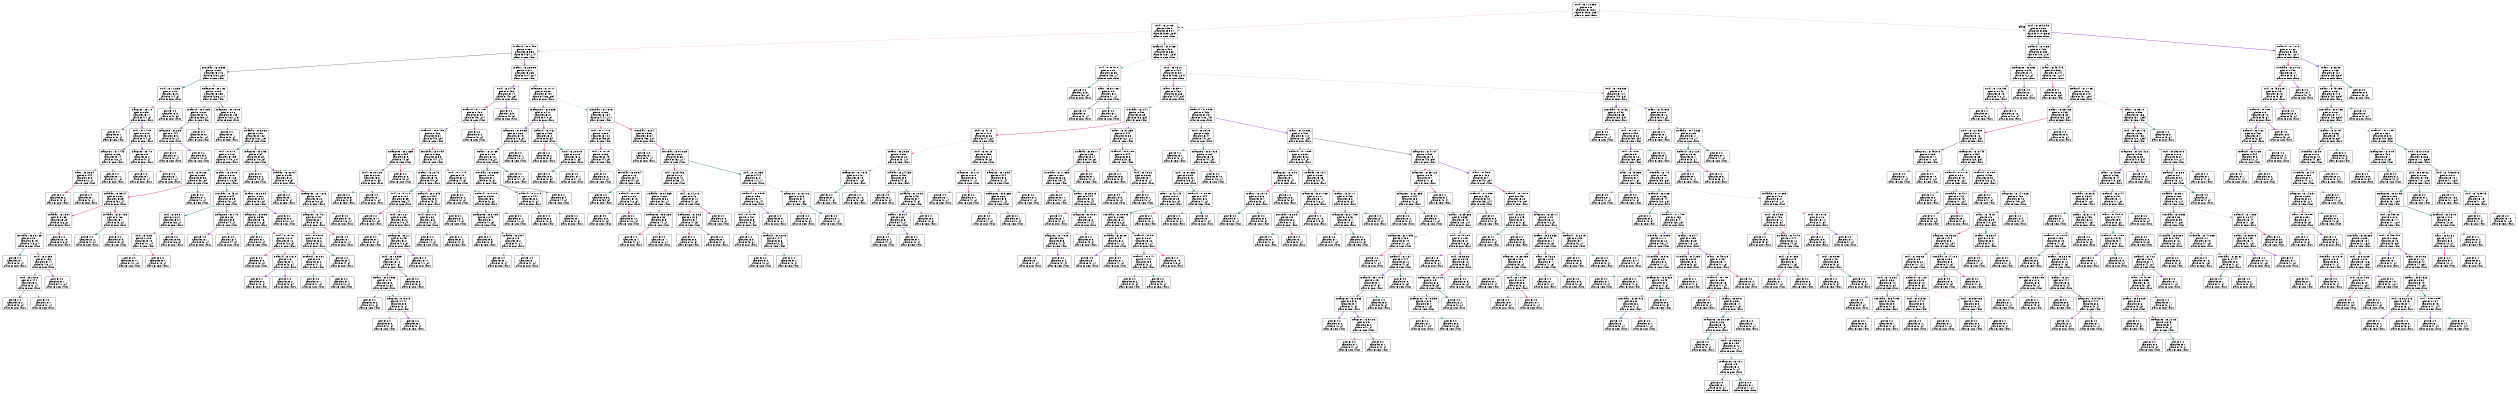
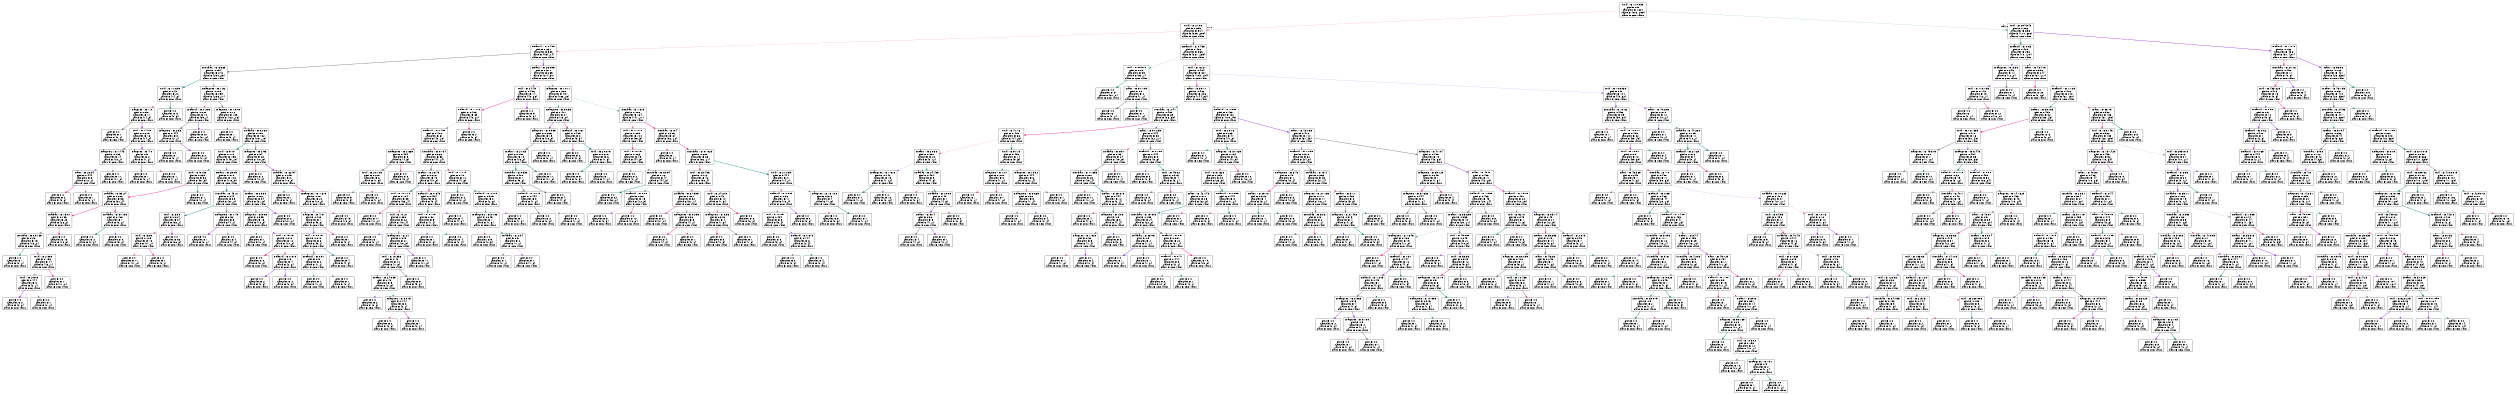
none -> (657, 220)
(1315, 220) -> none
(2274, 241) -> (2272, 241)
(2459, 325) -> (2457, 325)
none -> (1732, 367)
